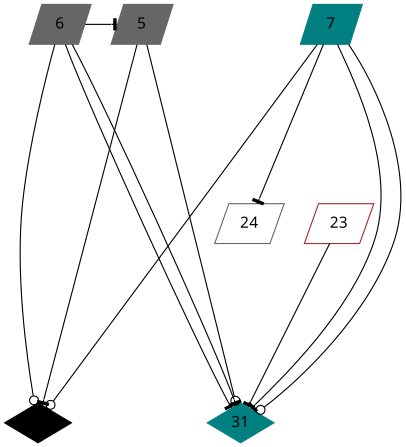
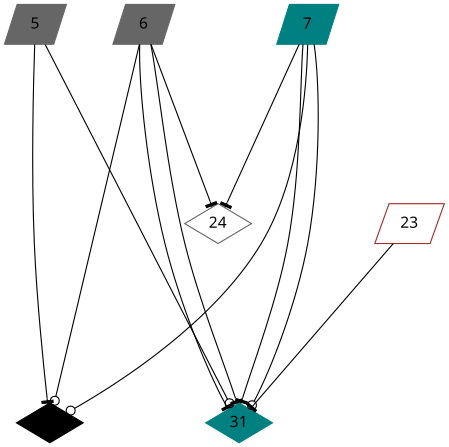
(98, 24) -> (181, 123)
(249, 224) -> (218, 224)
